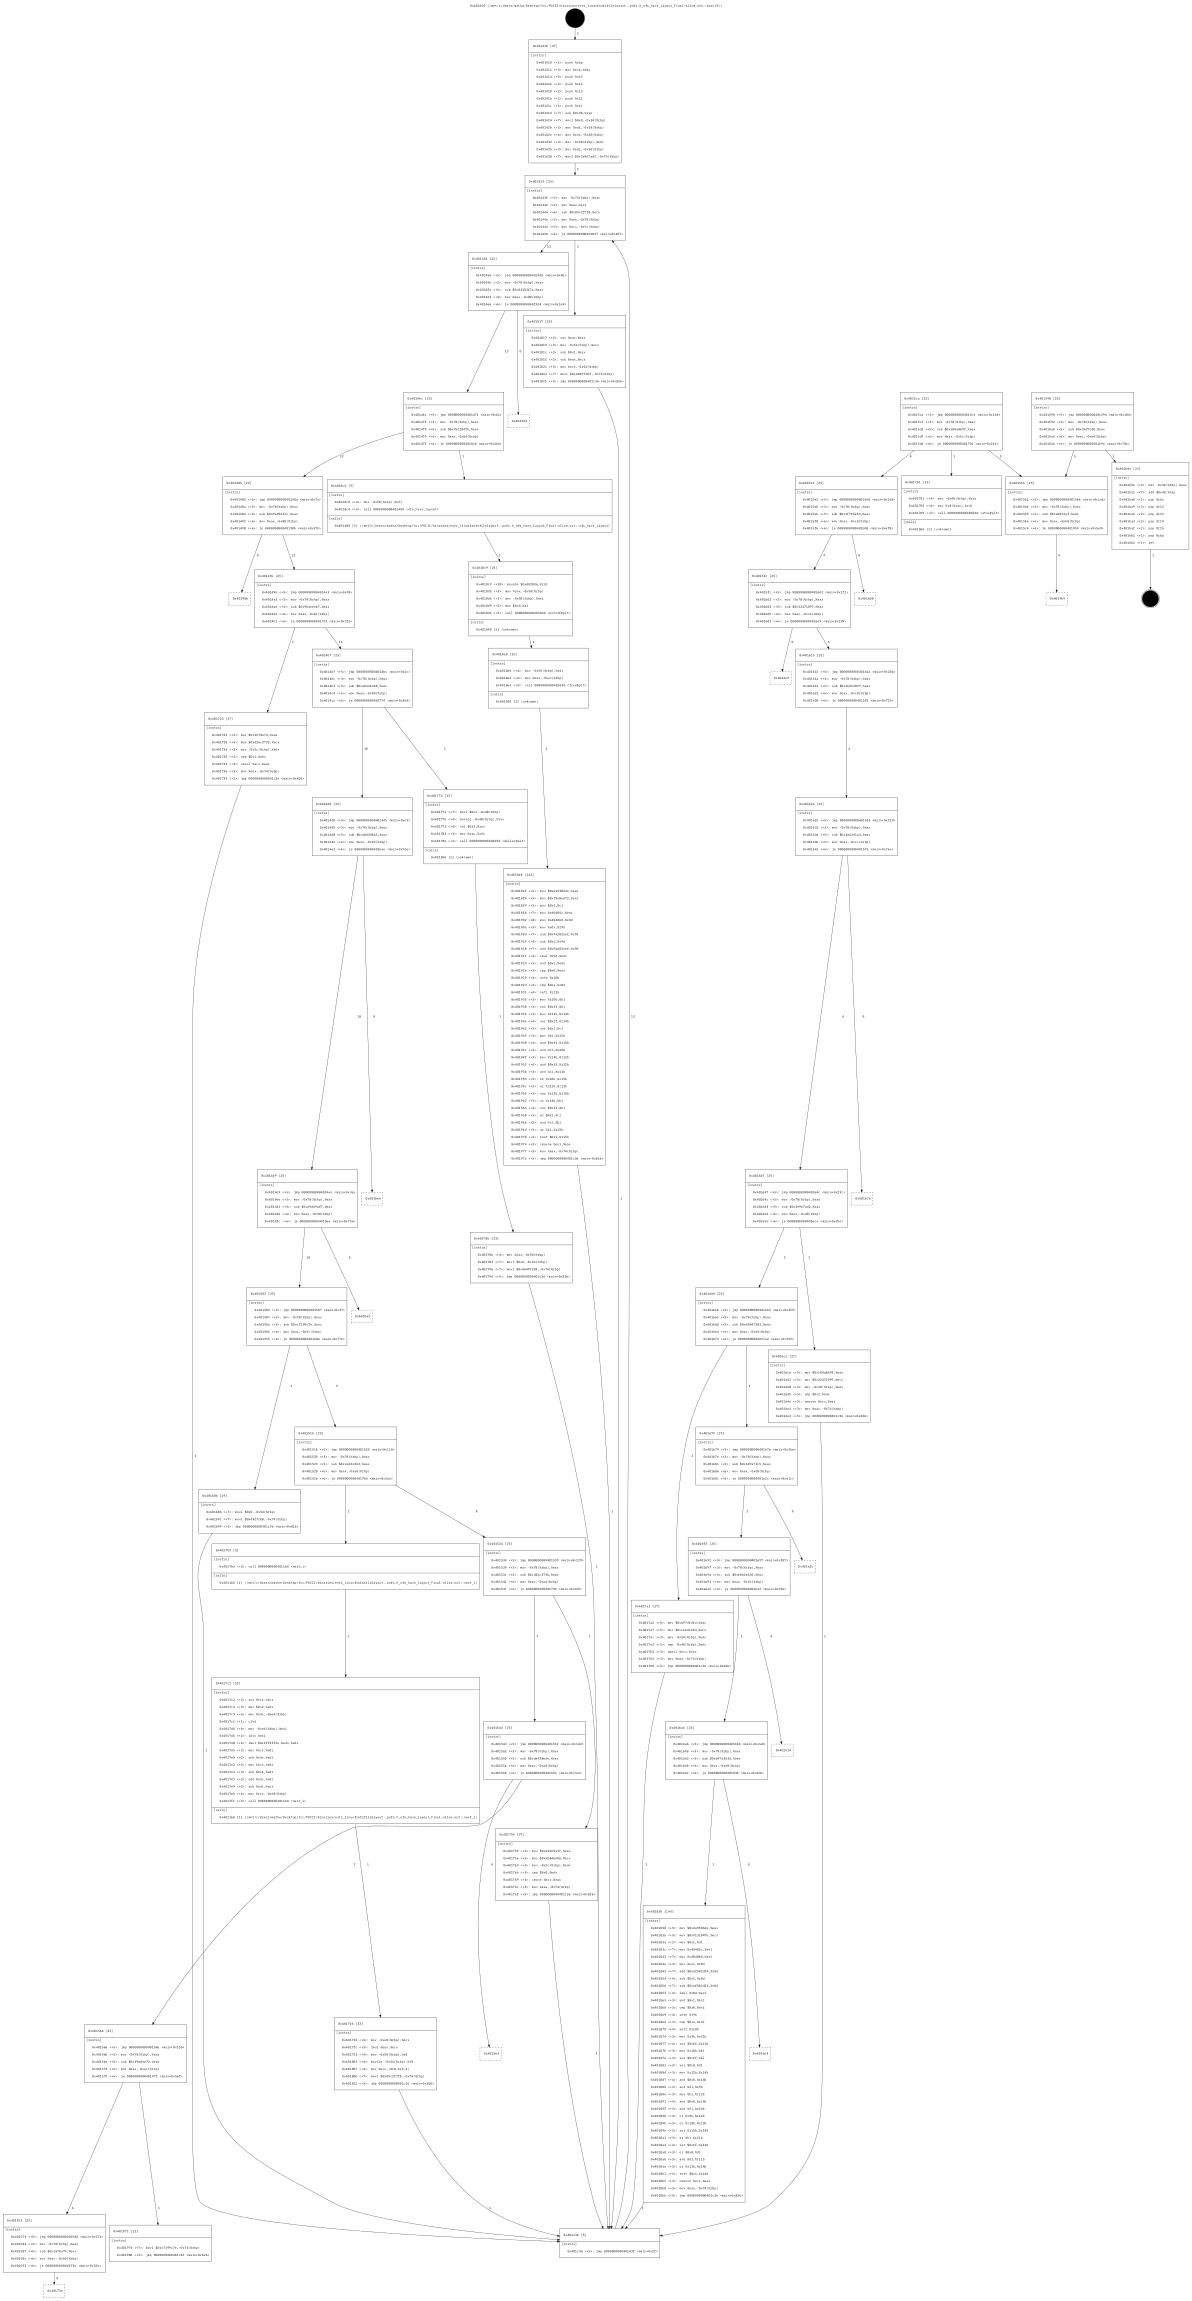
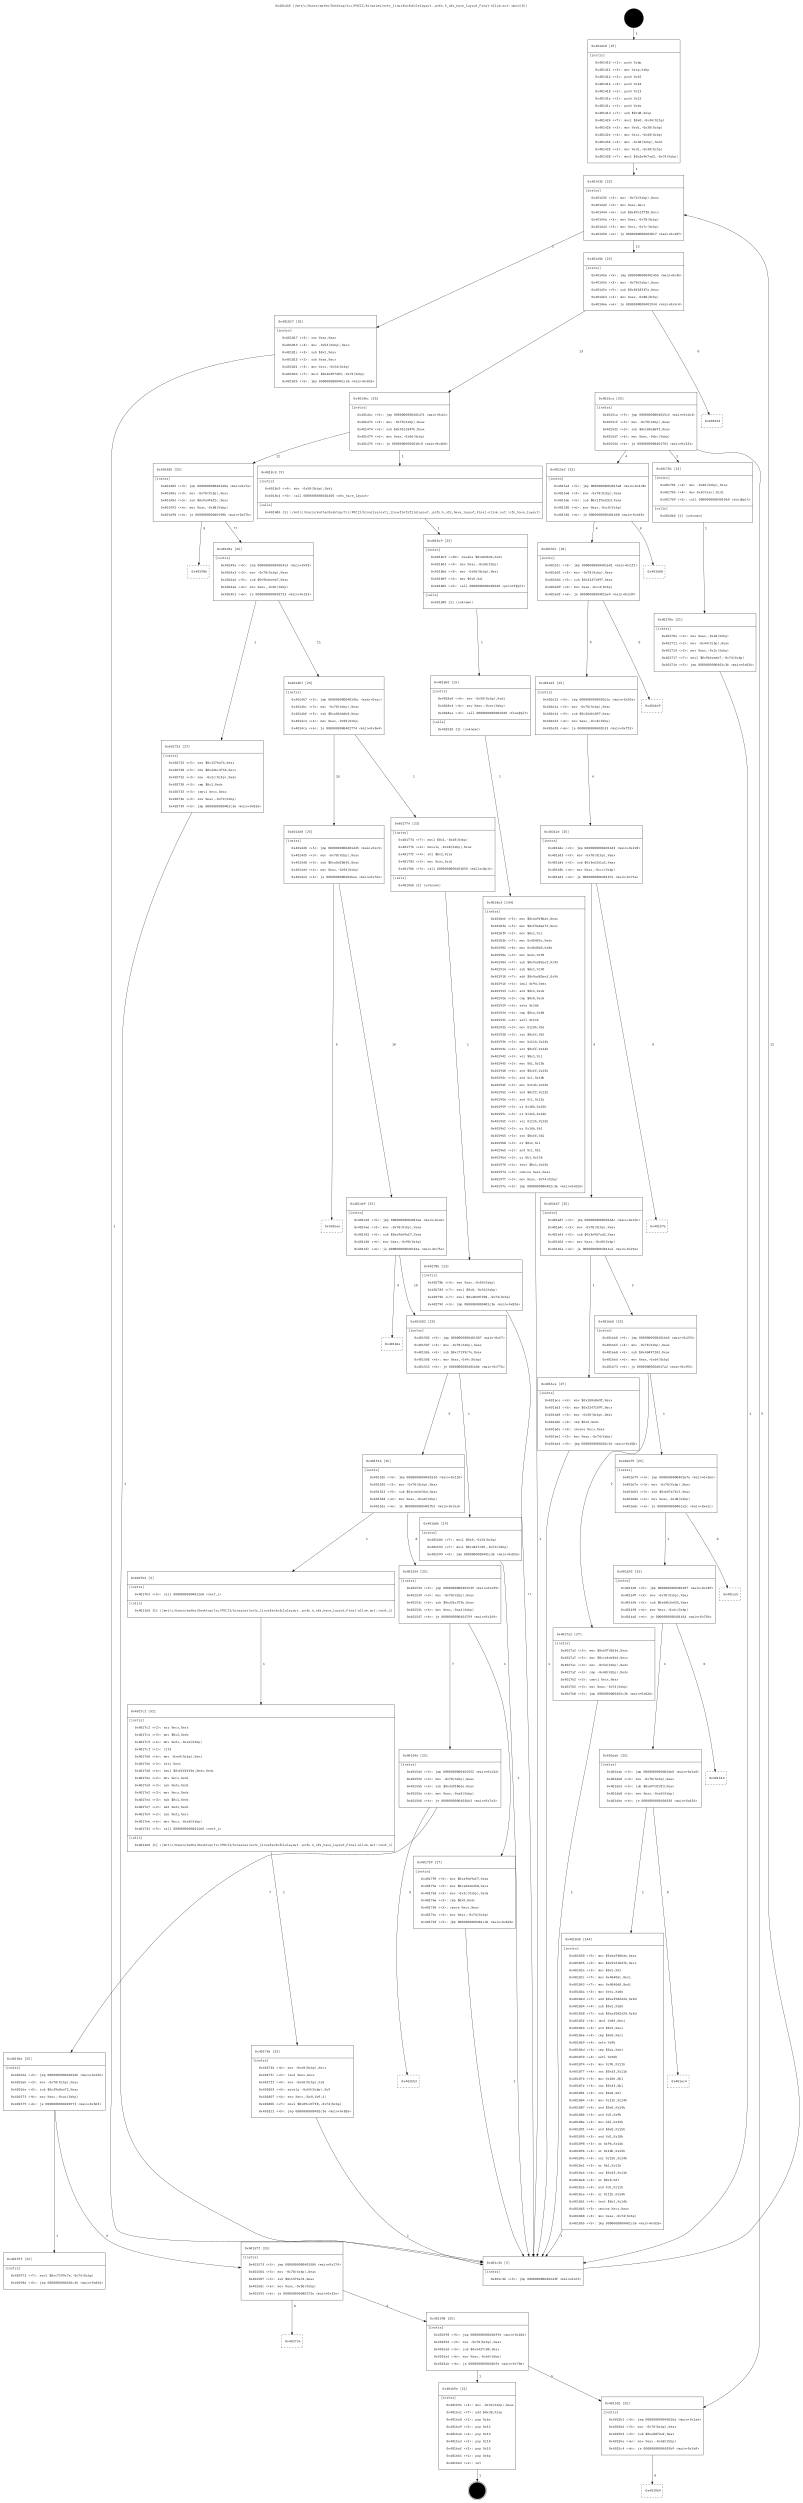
none -> (705, 642)
(596, 1567) -> (528, 1594)
none -> (384, 2306)
